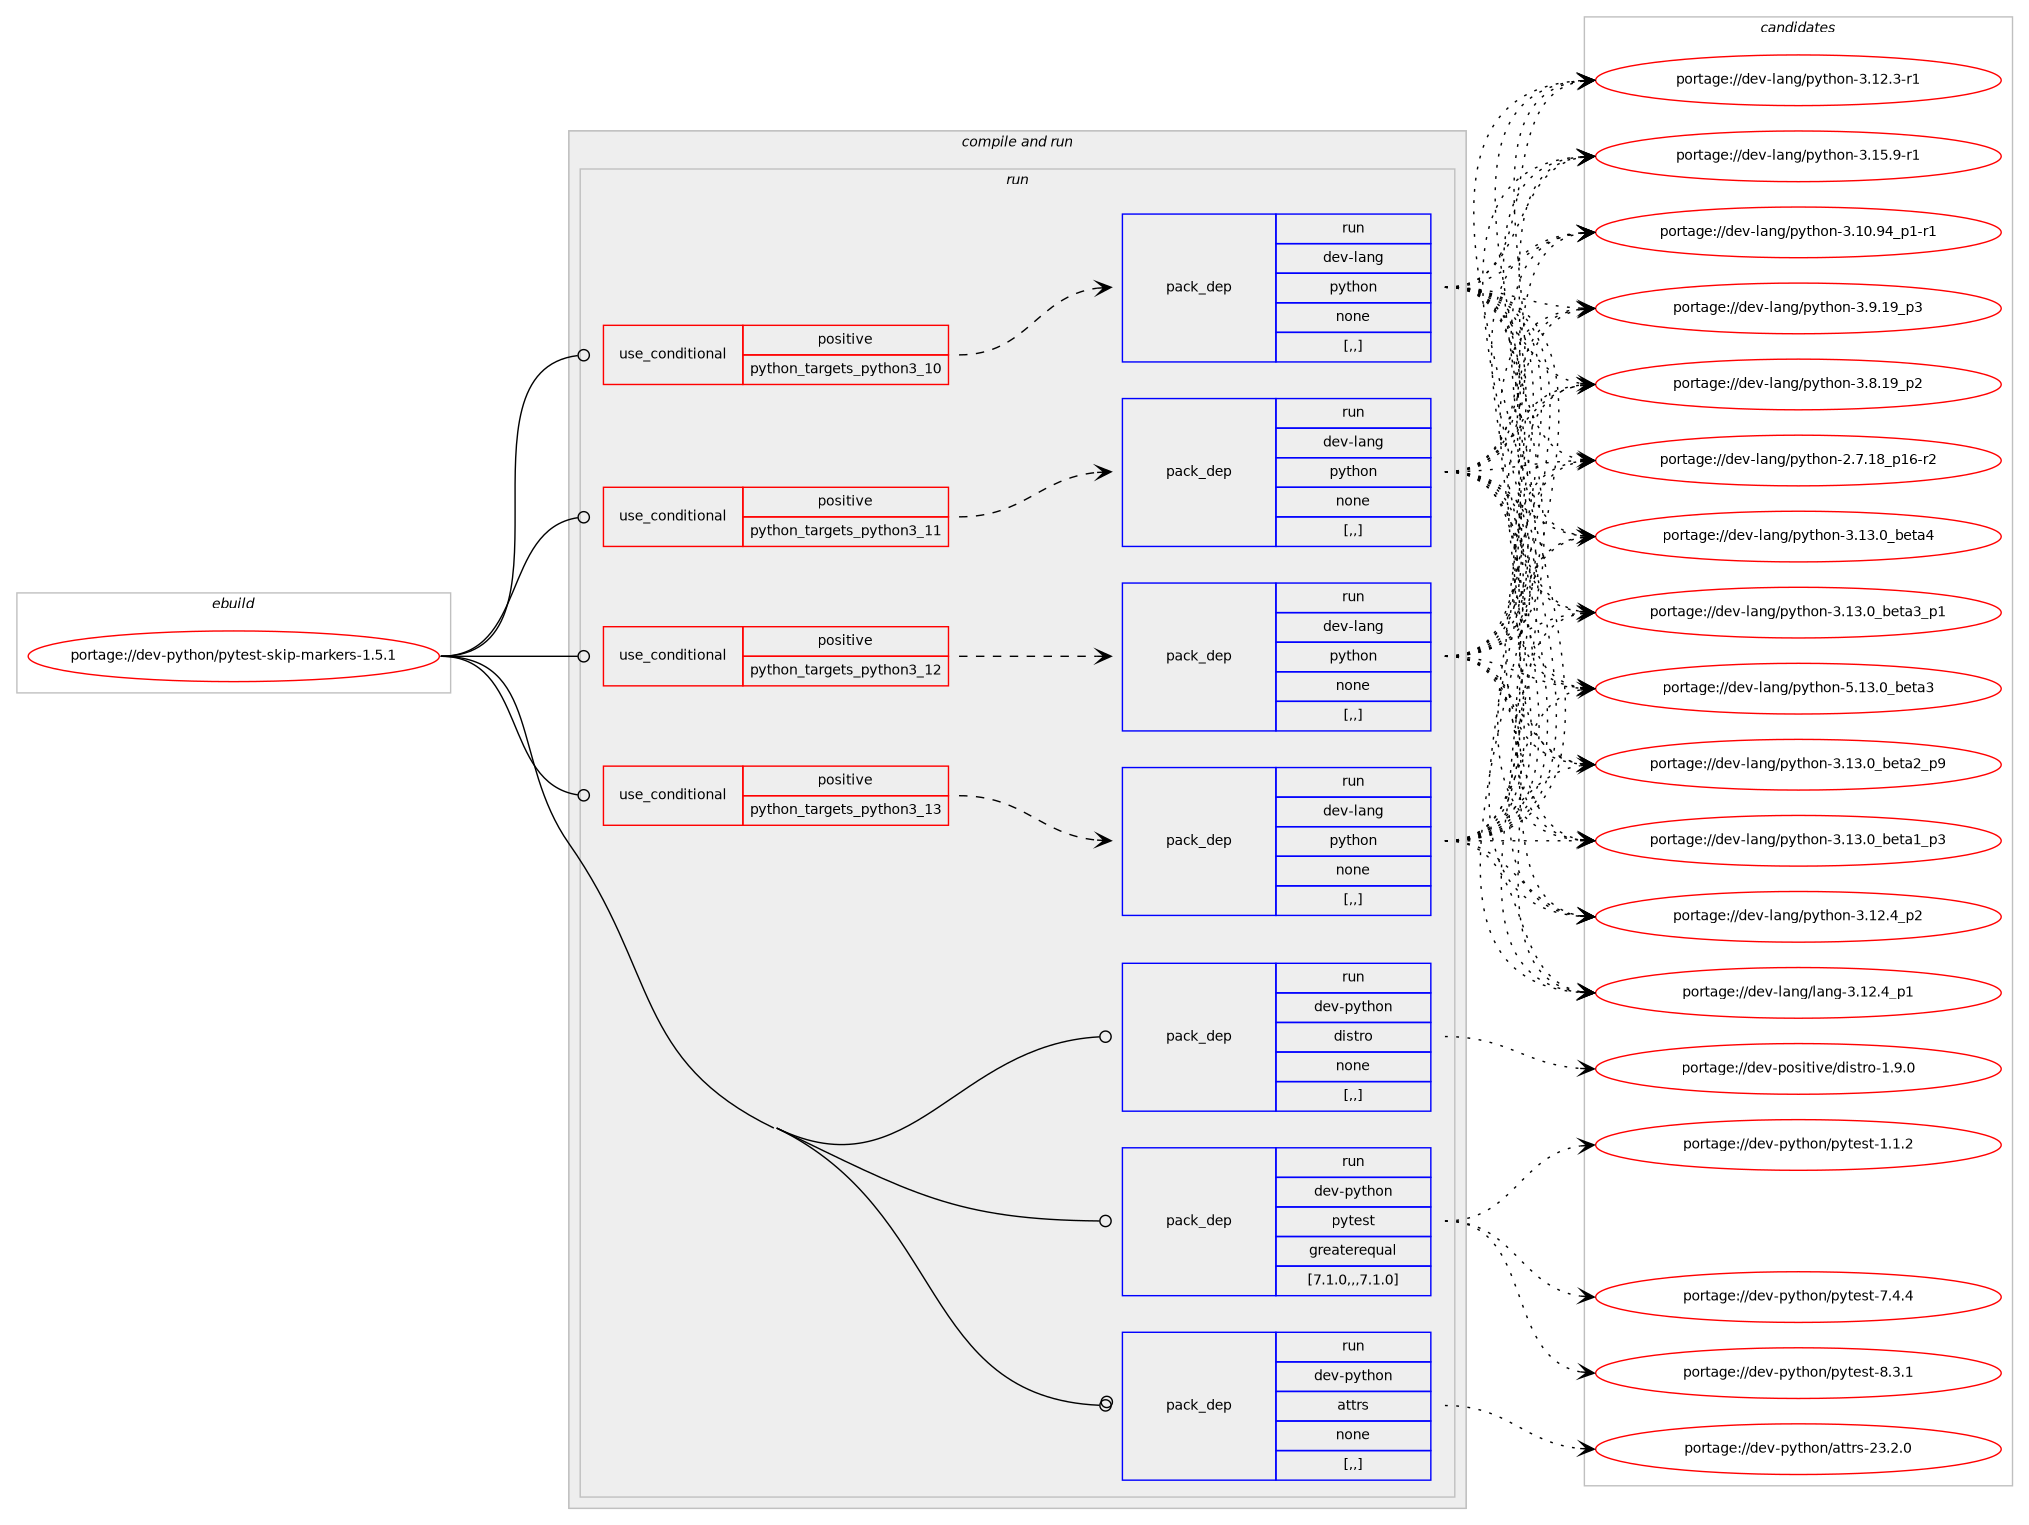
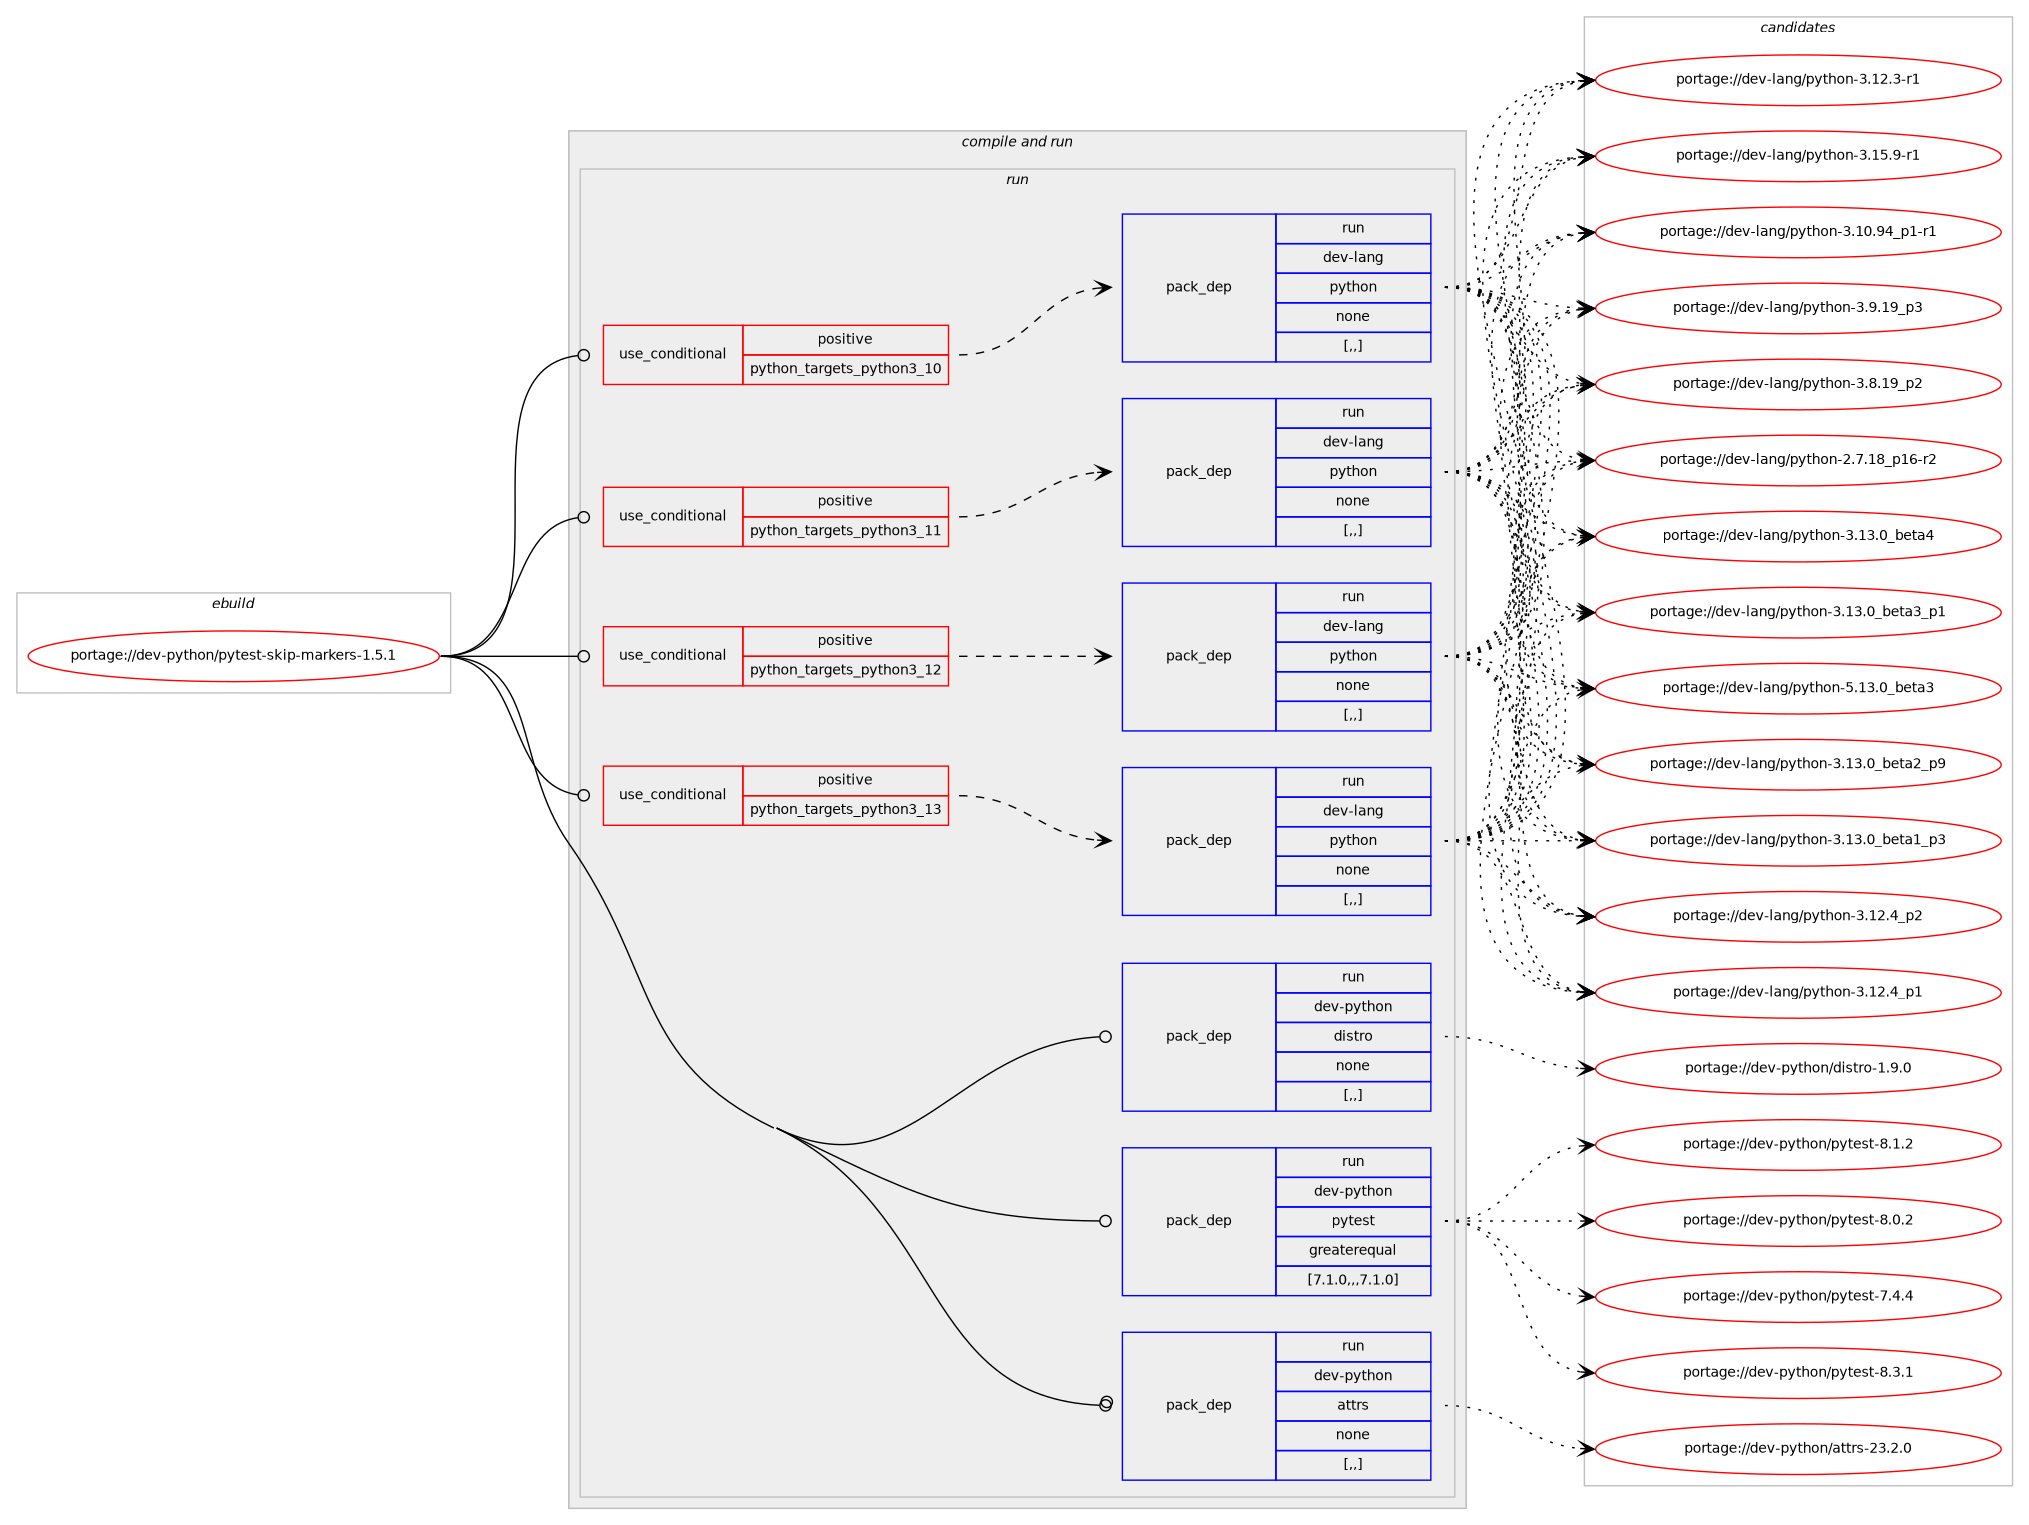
(1798, 993) -> (1798, 993)
(1798, 1069) -> (1798, 1069)
(1798, 1145) -> (1798, 1145)
none -> (1798, 1221)
